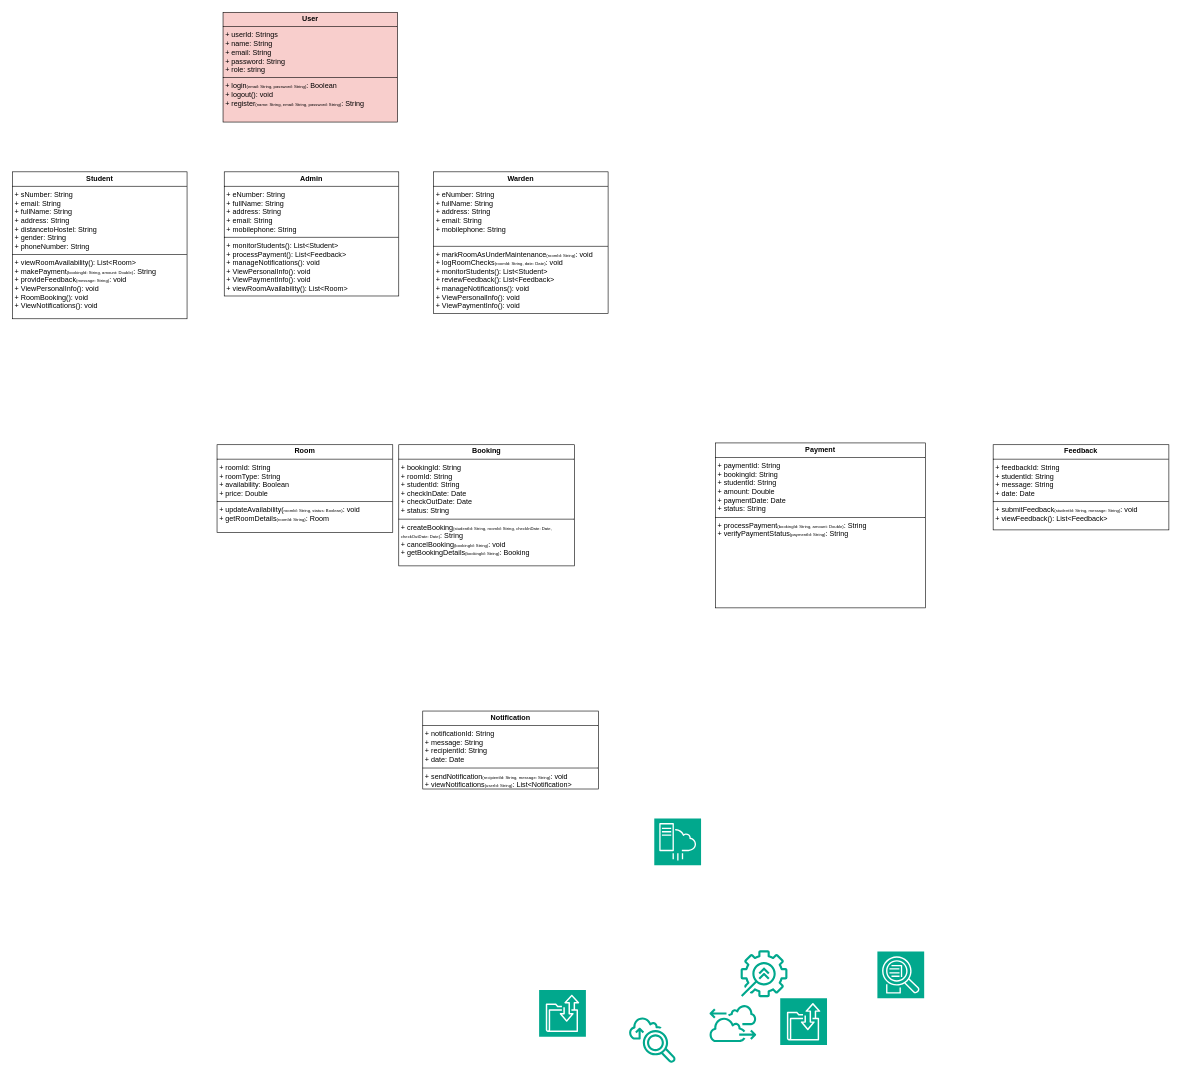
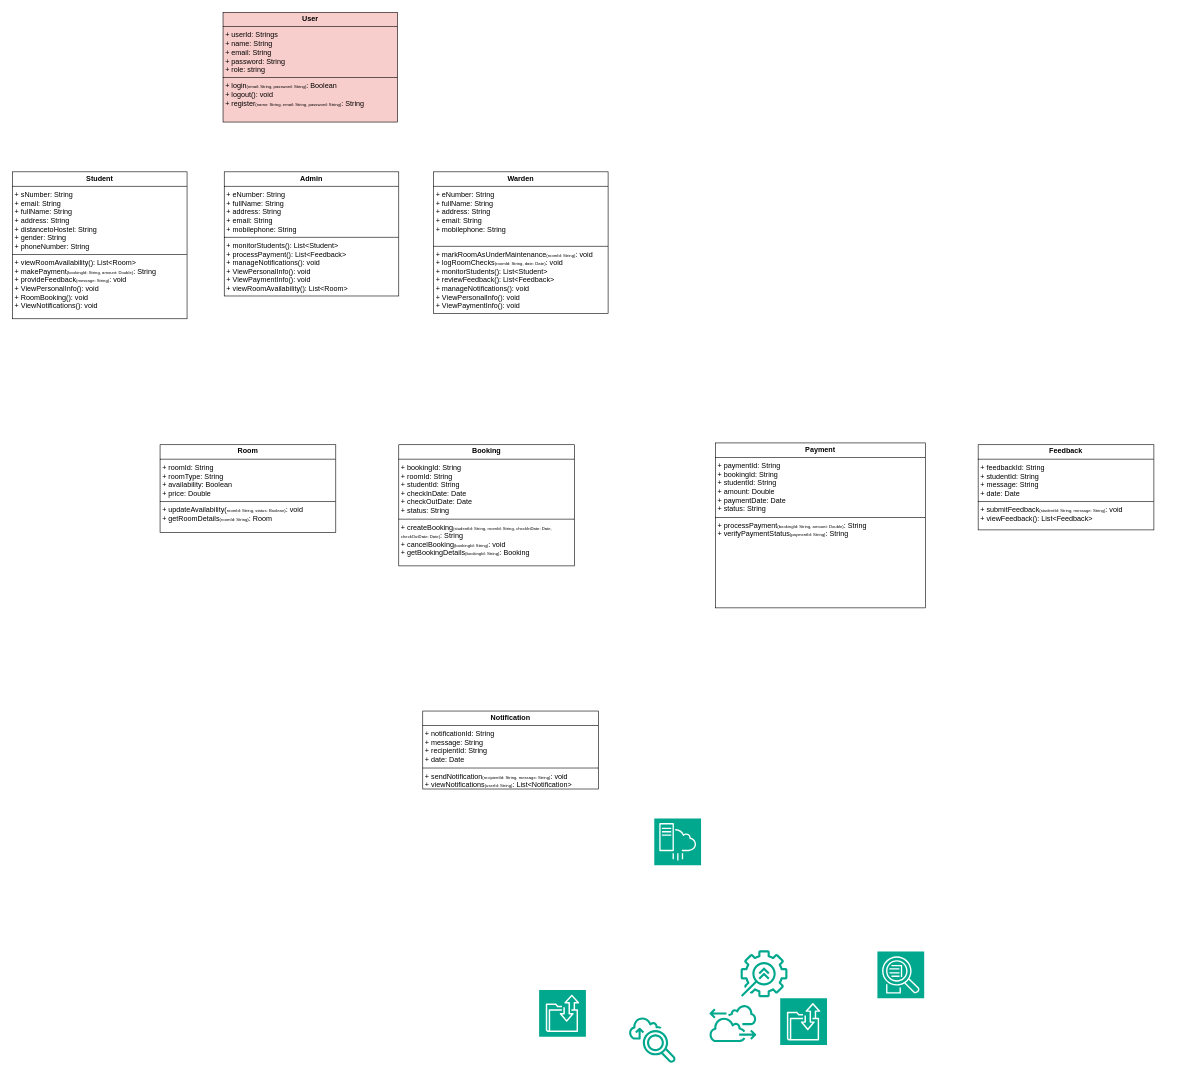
(1081, 488) -> (1066, 488)
(305, 489) -> (248, 489)
